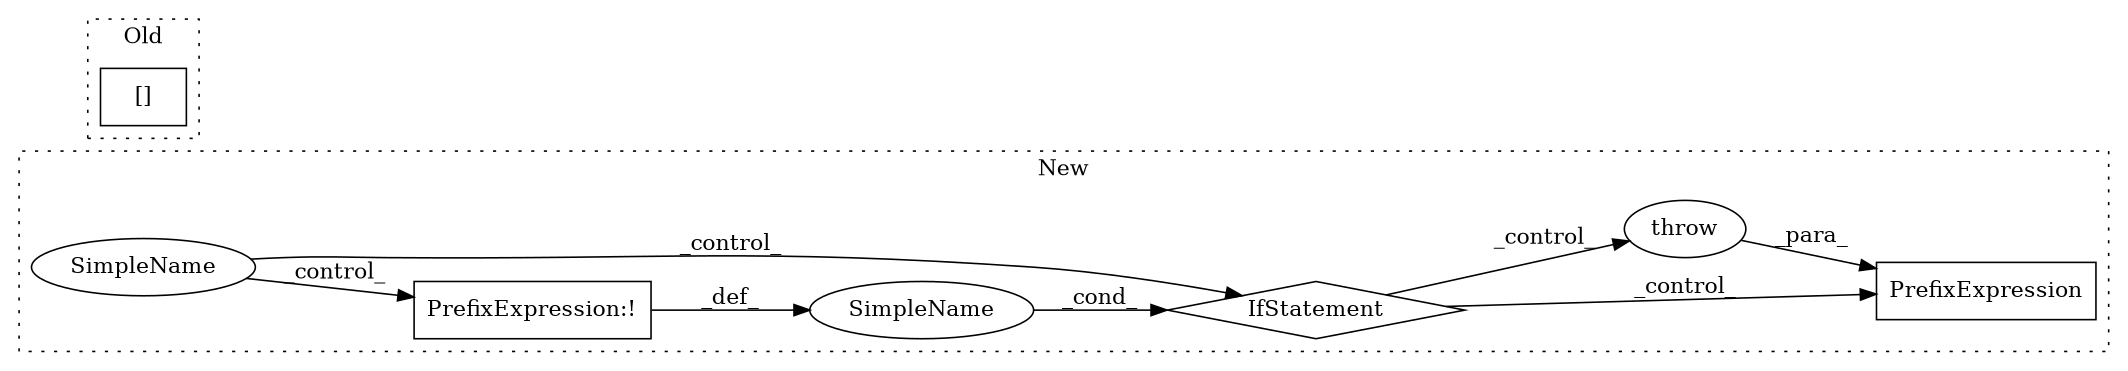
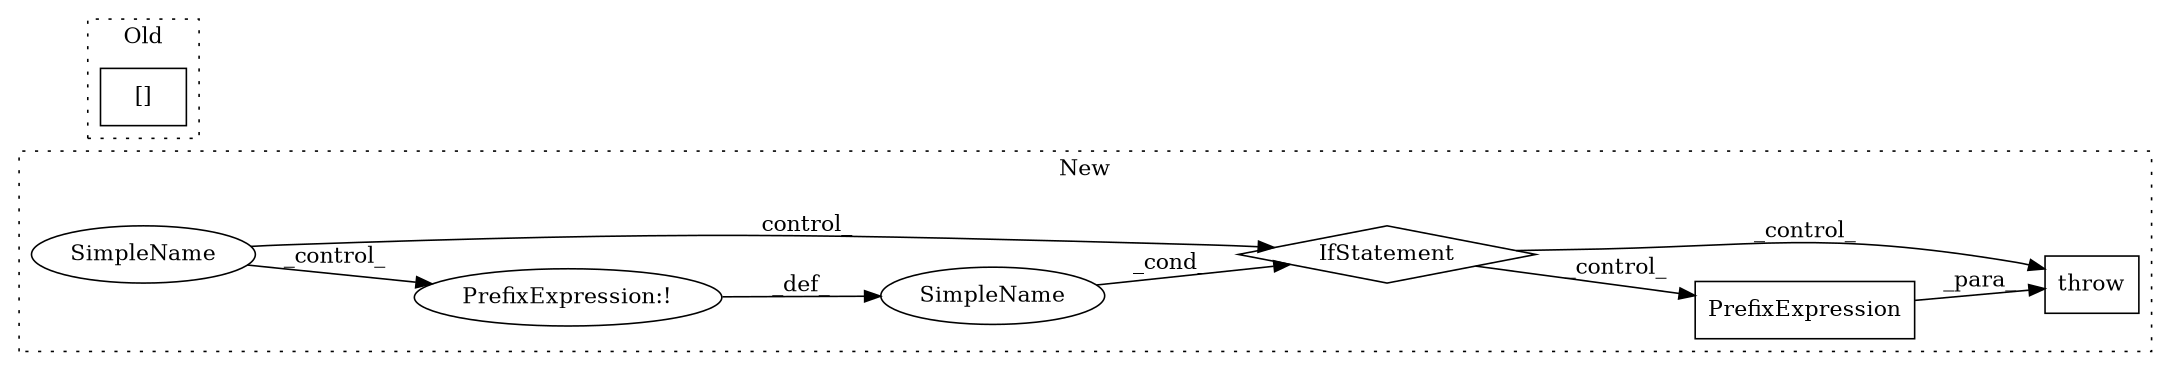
(1685, 229) -> (2092, 285)
(1801, 253) -> (1972, 295)
(533, 310) -> (568, 297)
